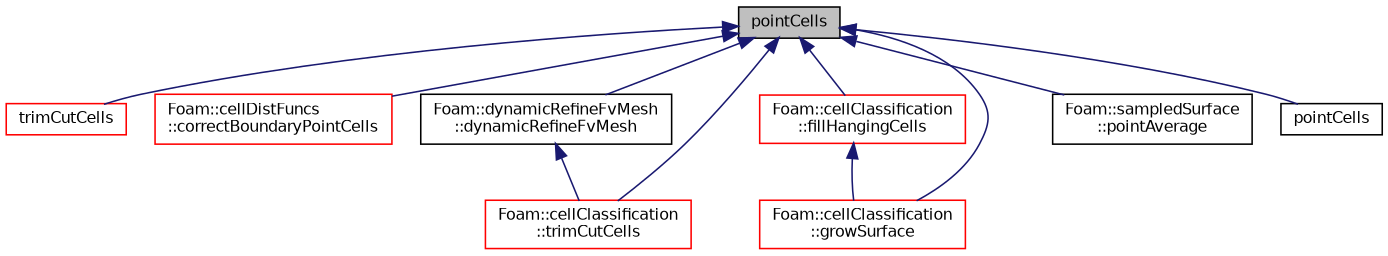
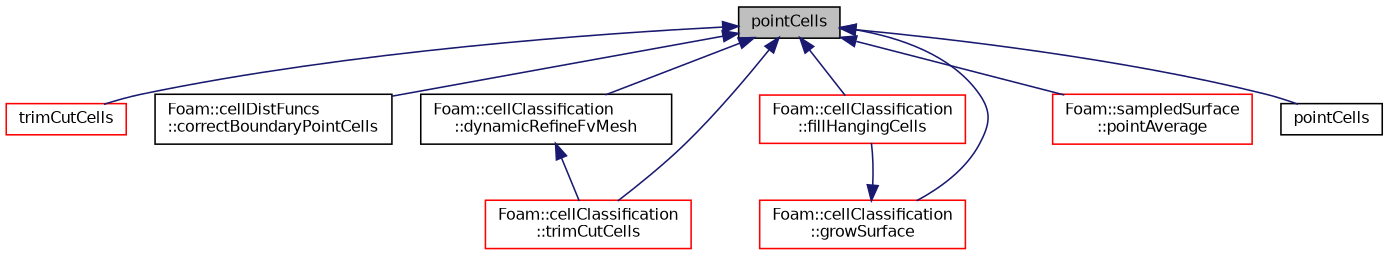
(273, 119) -> (273, 119)
(546, 119) -> (546, 119)
(1152, 119) -> (1152, 119)
(852, 180) -> (873, 164)
